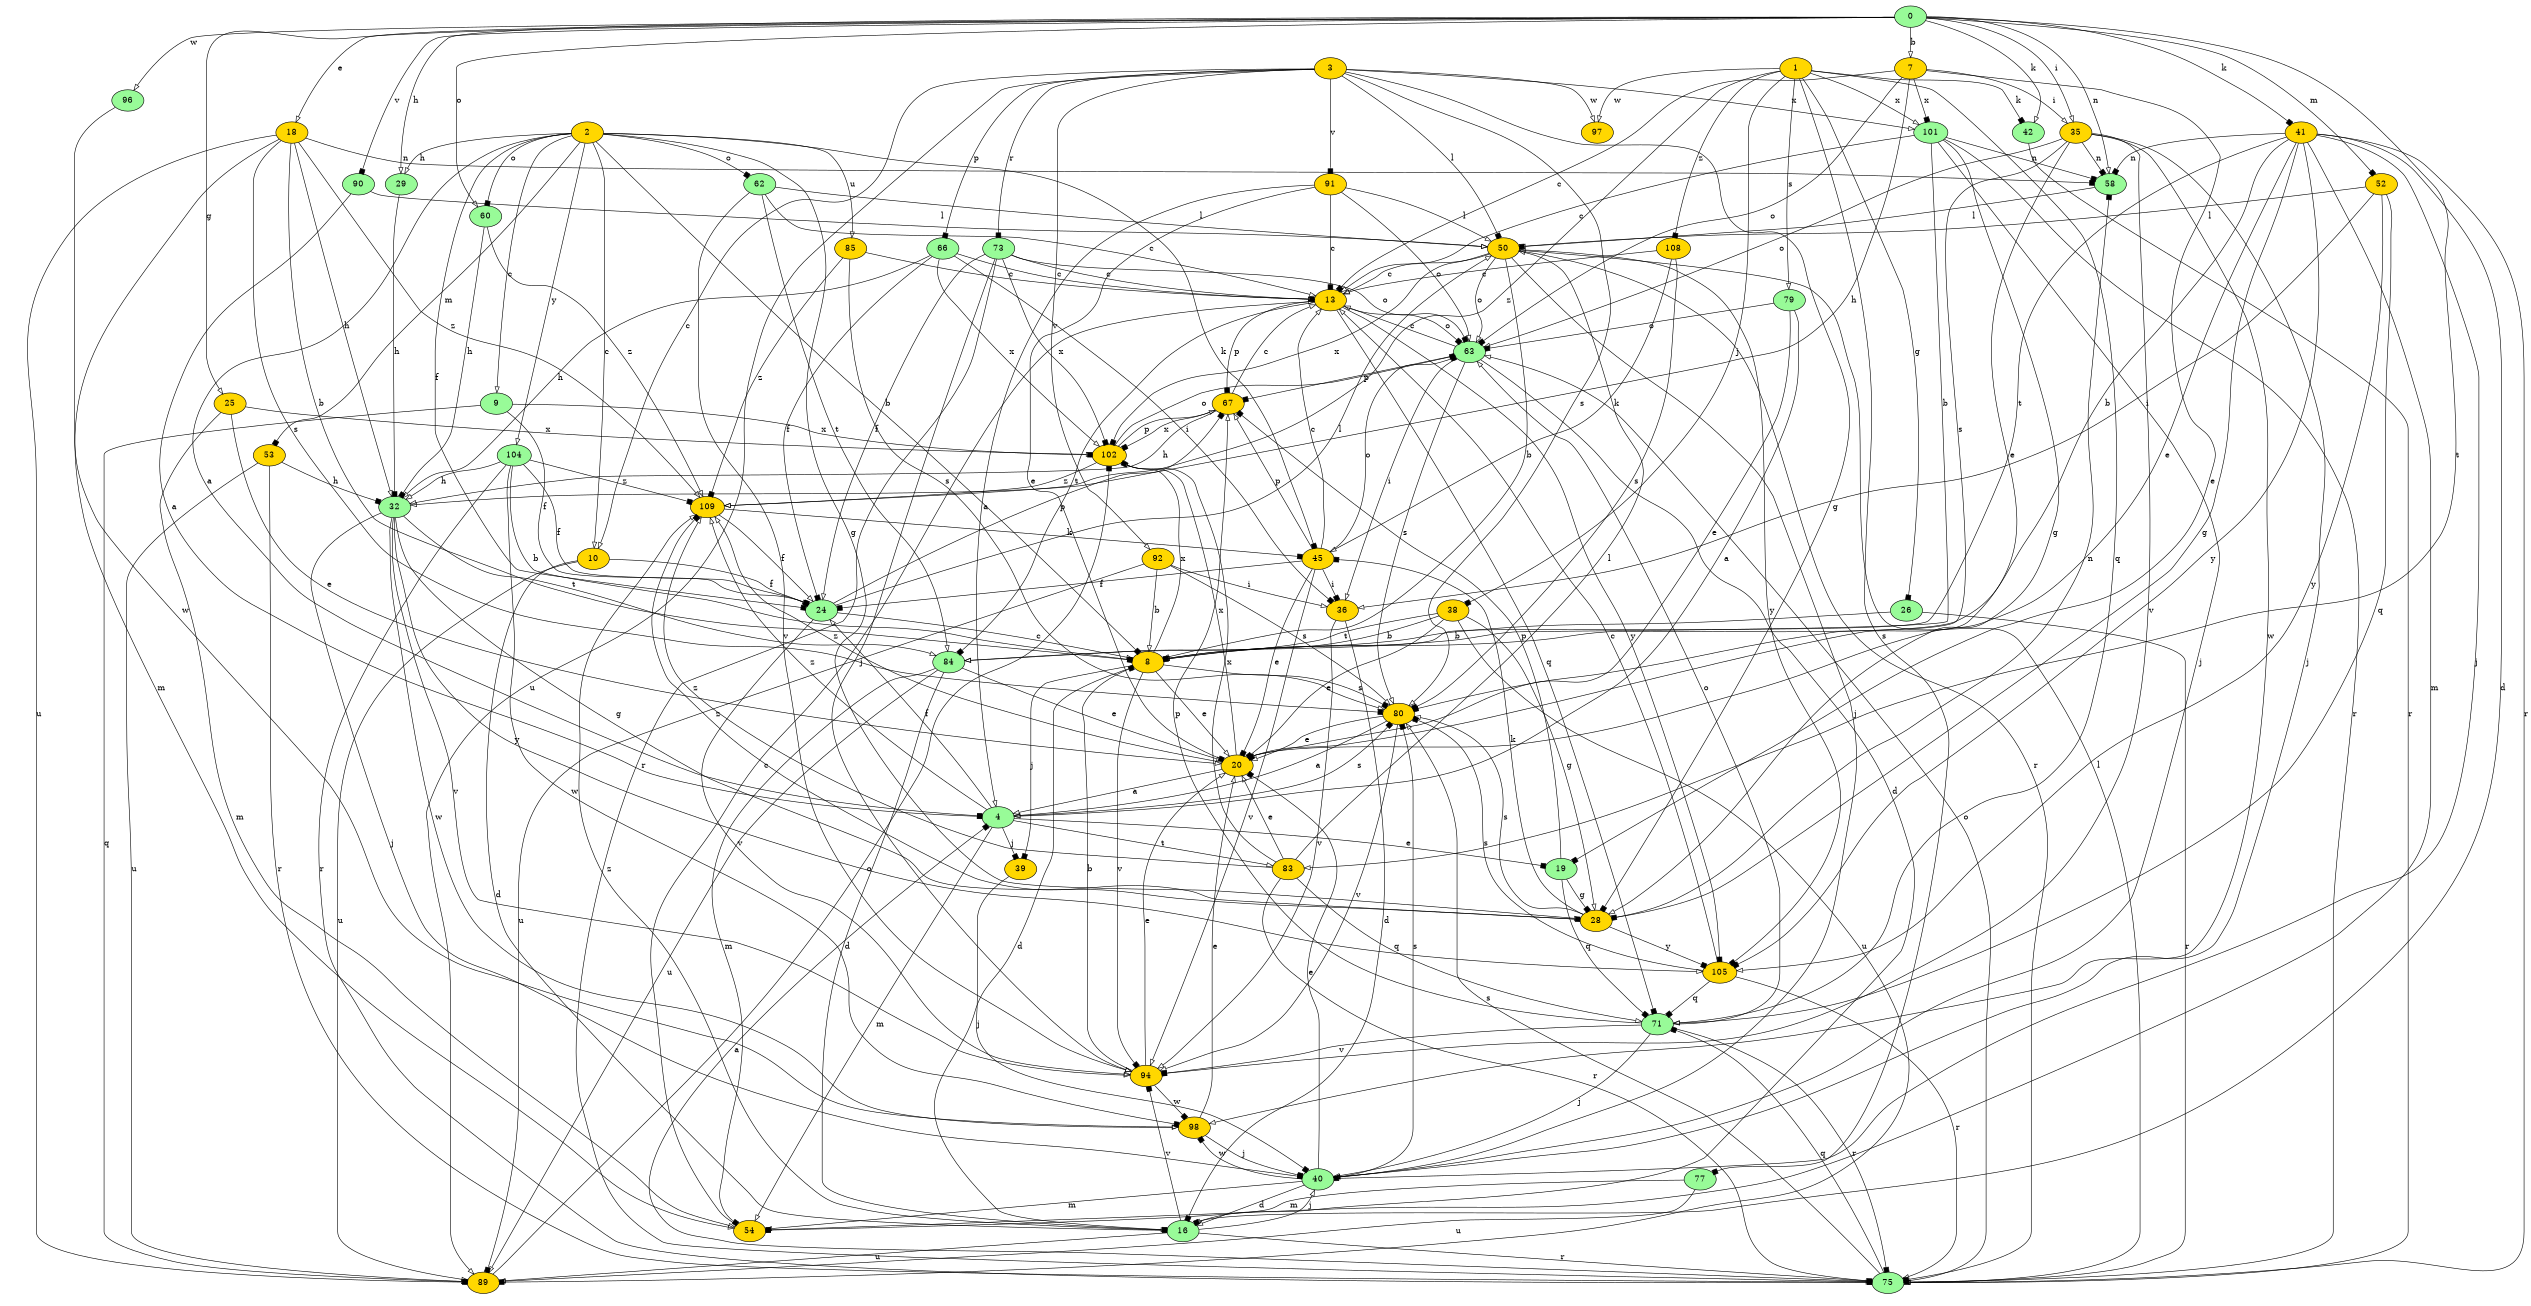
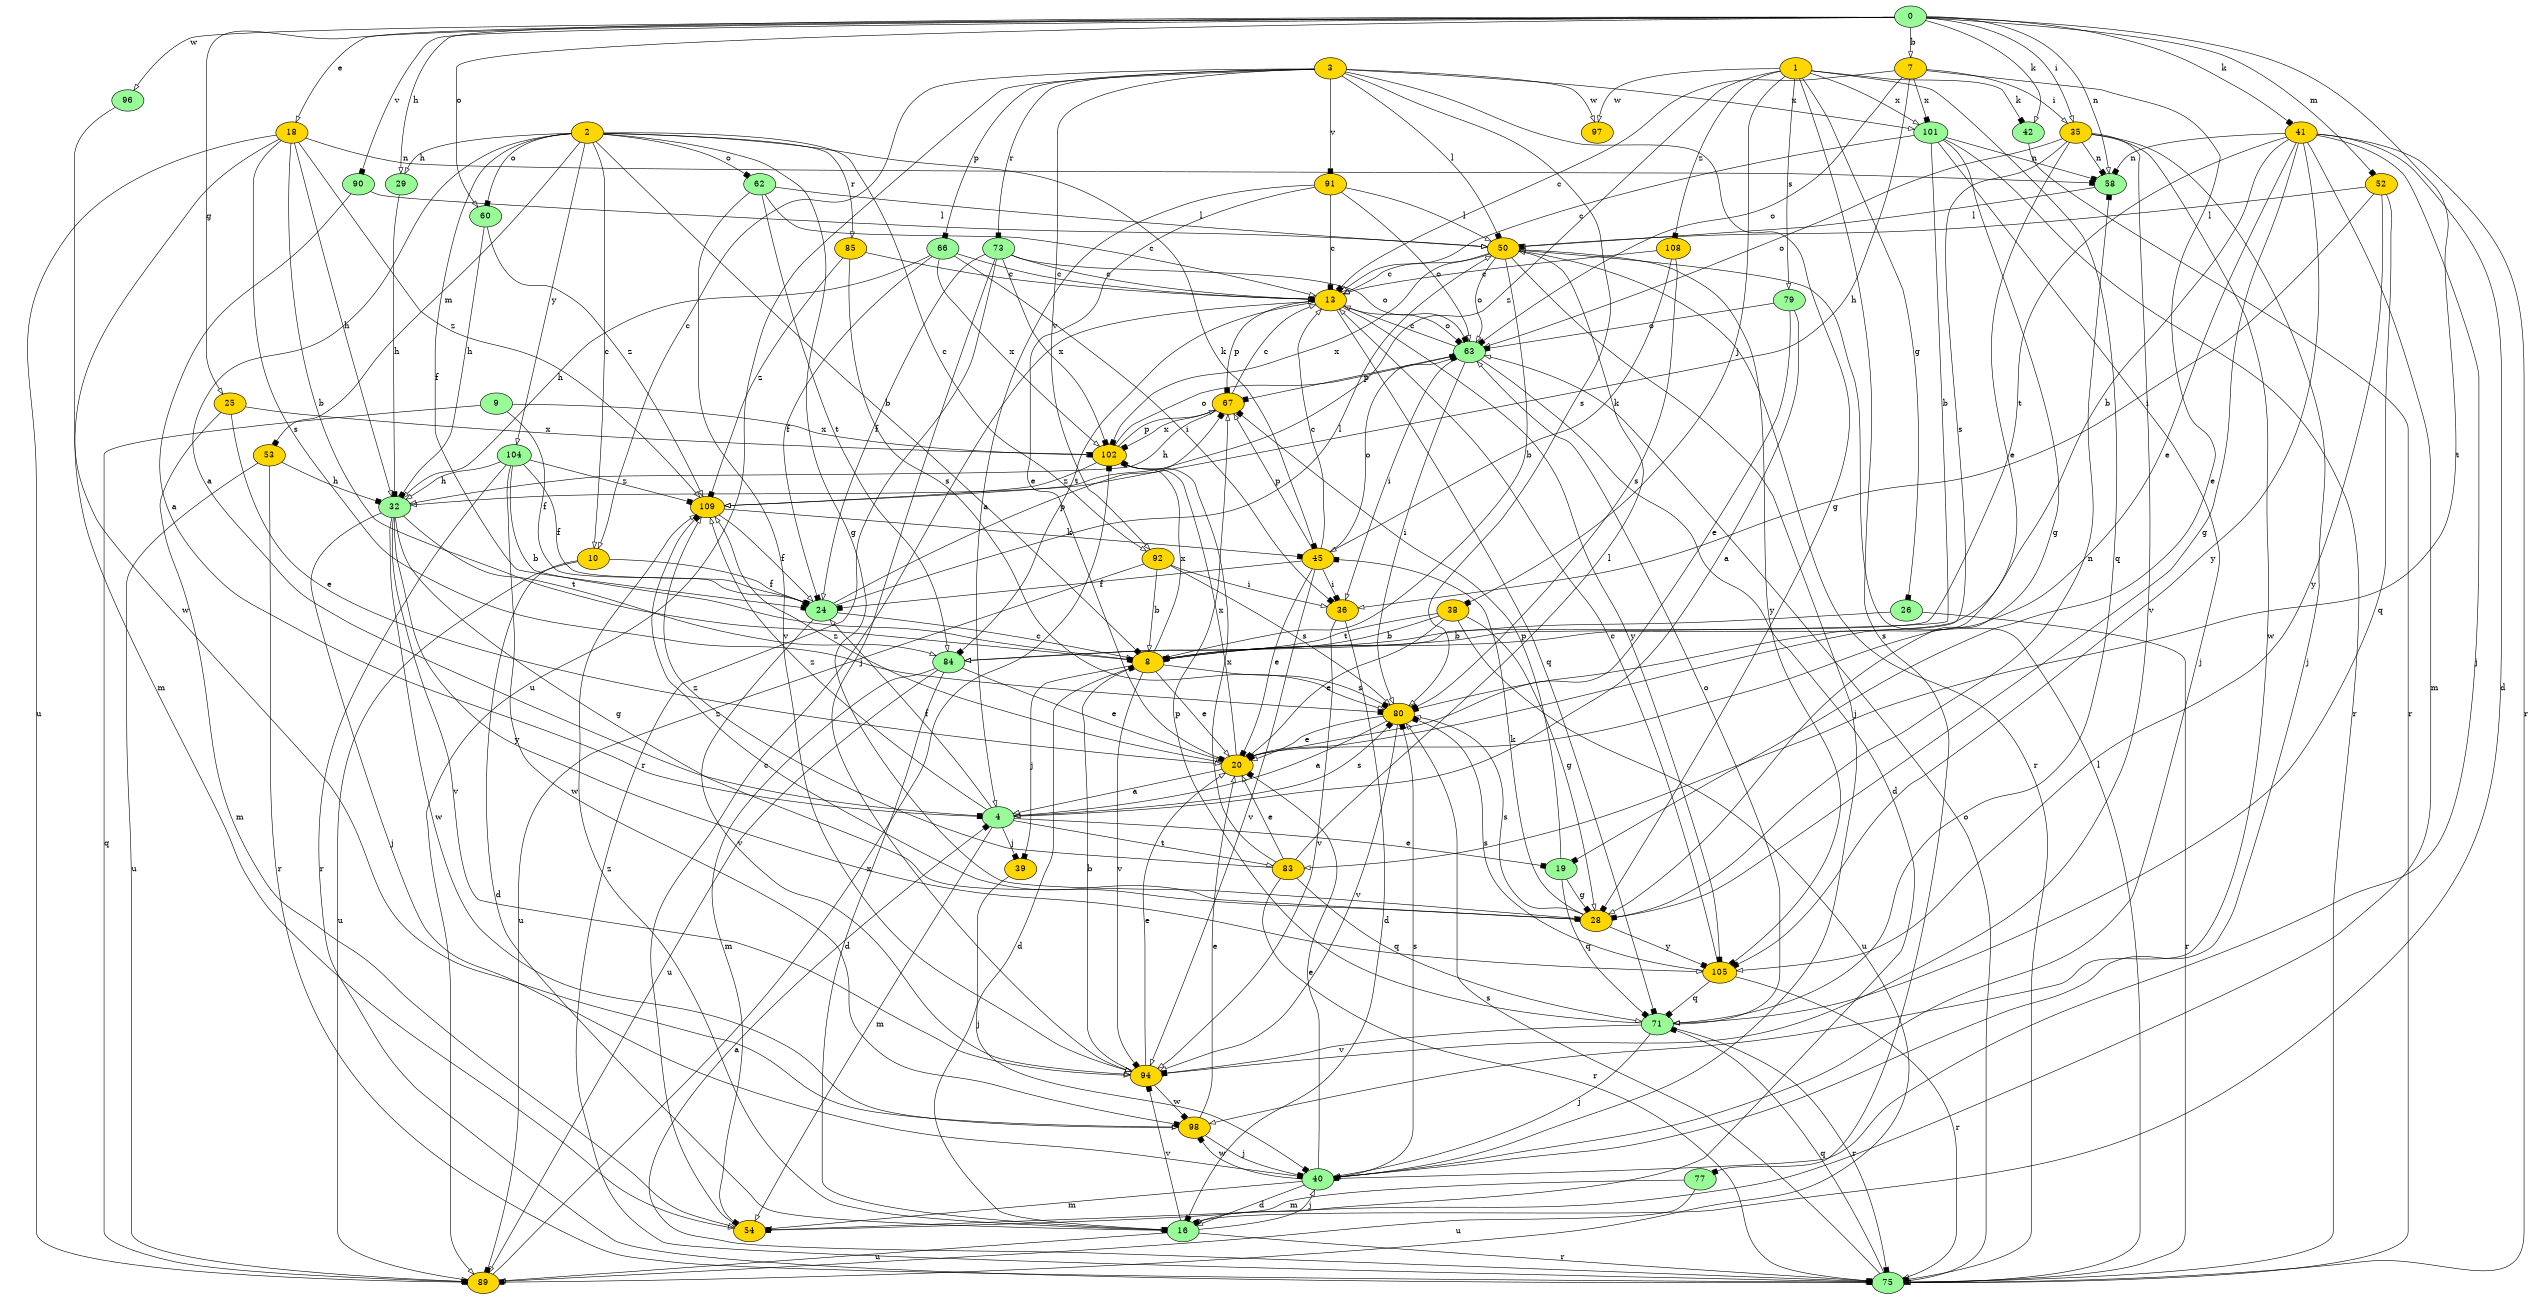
(853, 184) -> (853, 184)
(511, 249) -> (899, 253)
(1405, 533) -> (1405, 533)
(869, 869) -> (869, 869)
